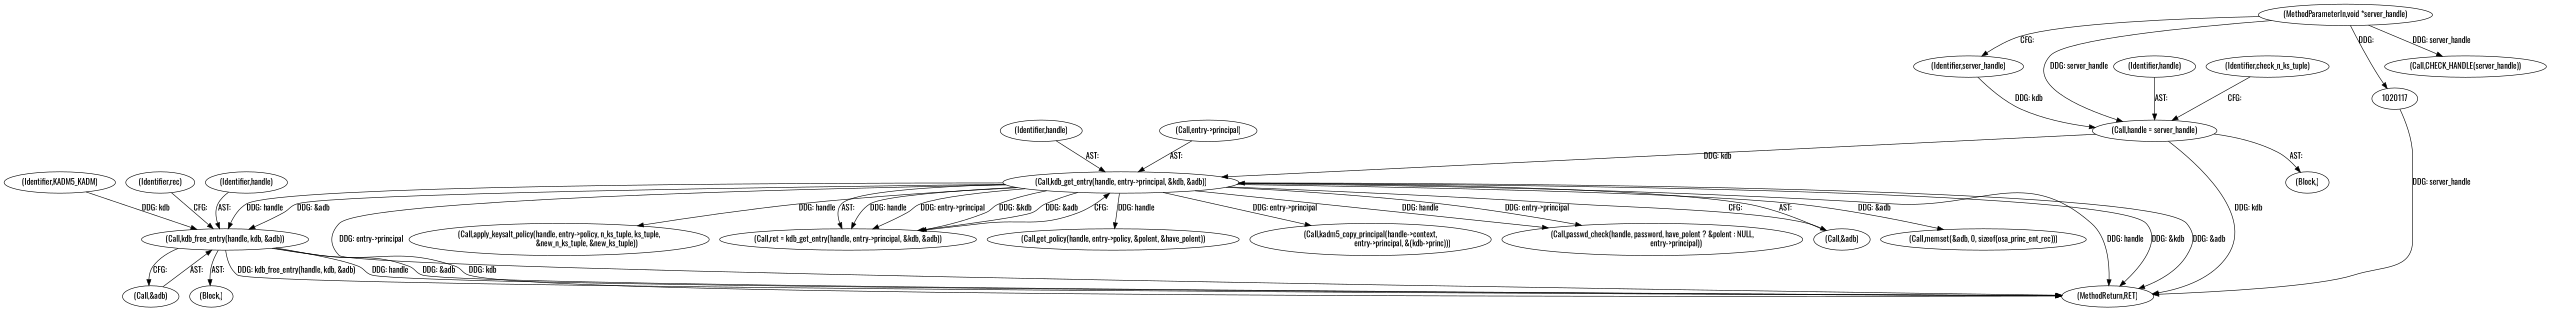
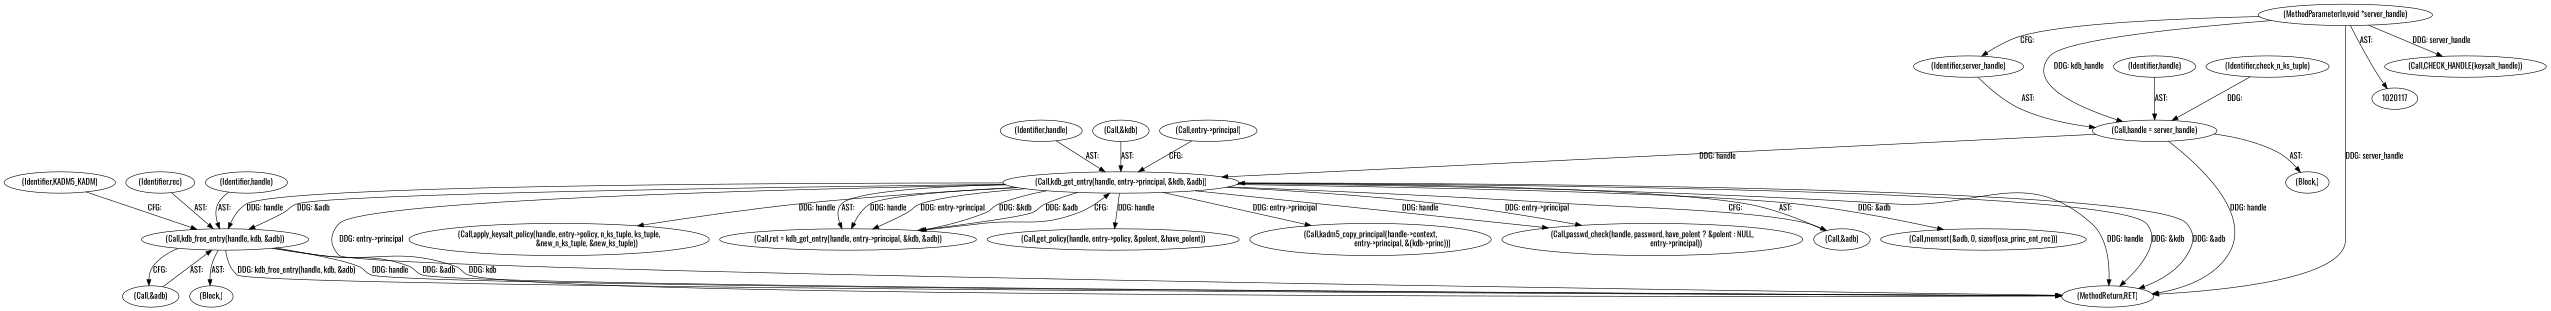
(2367, 41) -> (2367, 41)
(2079, 67) -> (2079, 67)
(2466, 67) -> (2466, 67)
(2029, 99) -> (2029, 99)
(2236, 99) -> (2236, 99)
none -> (1121, 131)
(1177, 157) -> (1177, 157)
(1718, 157) -> (1718, 157)
(156, 208) -> (156, 208)
(202, 208) -> (202, 208)
(2249, 208) -> (2249, 208)
(2360, 273) -> (2345, 234)
